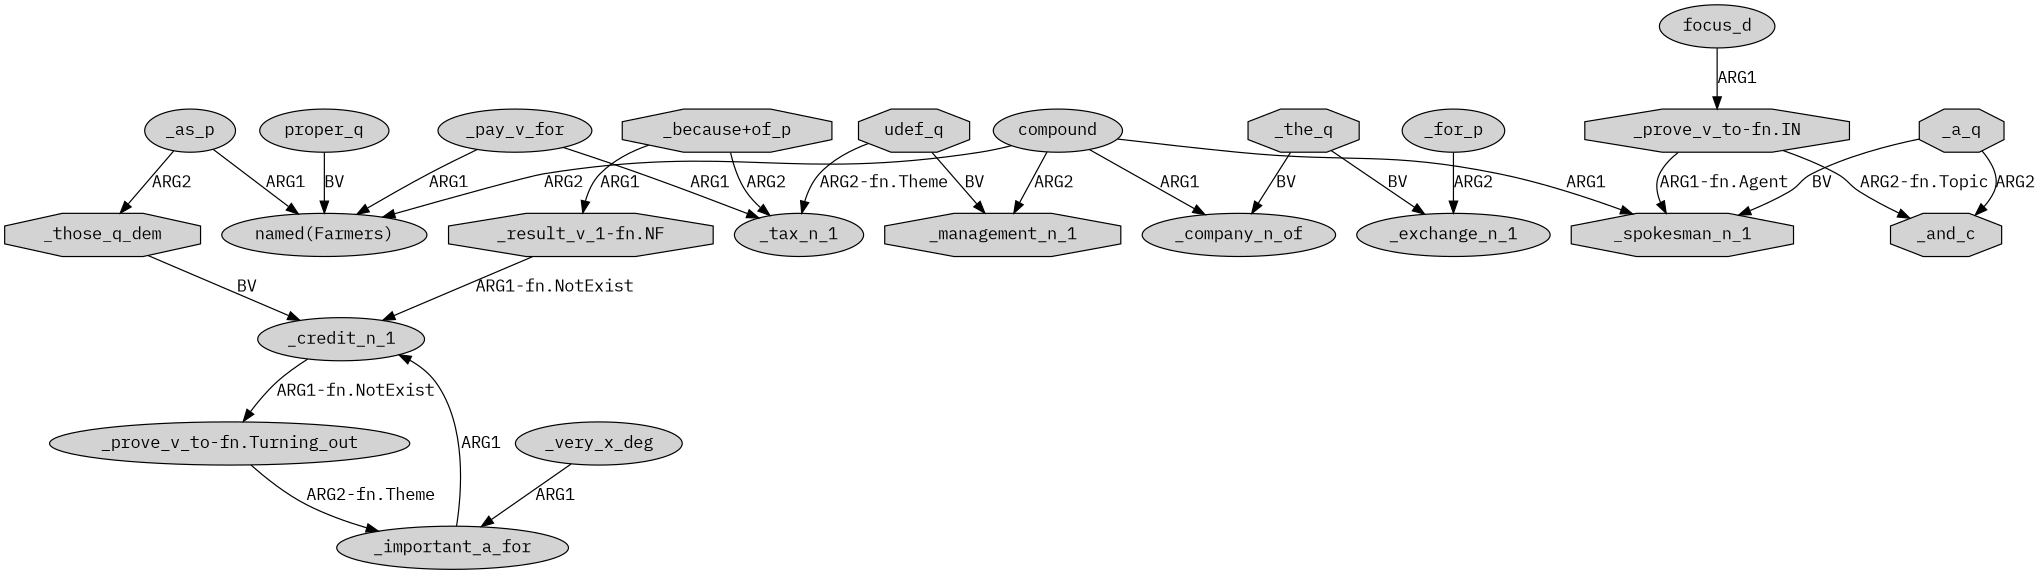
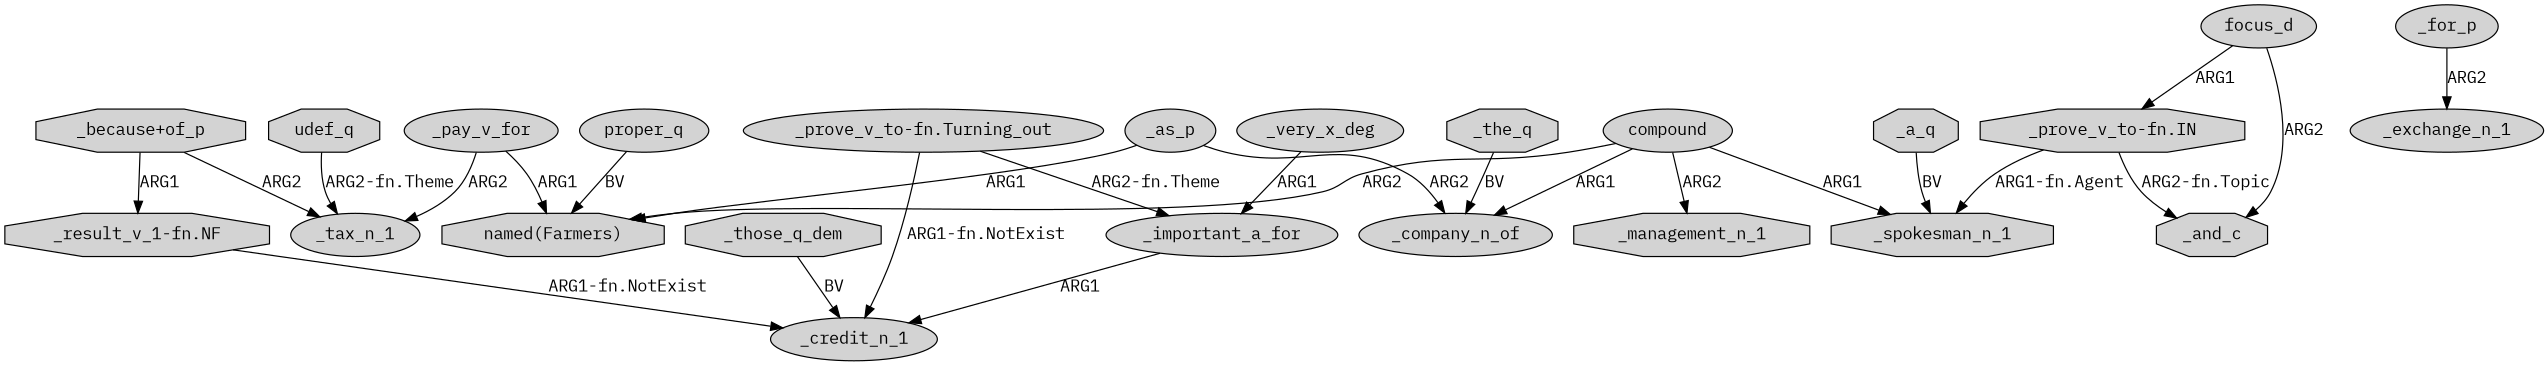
(151, 177) -> (1328, 155)
(954, 178) -> none
(1373, 179) -> none
(1996, 179) -> (2283, 132)
(710, 183) -> (488, 183)
(324, 235) -> (553, 235)
(276, 382) -> (900, 232)
